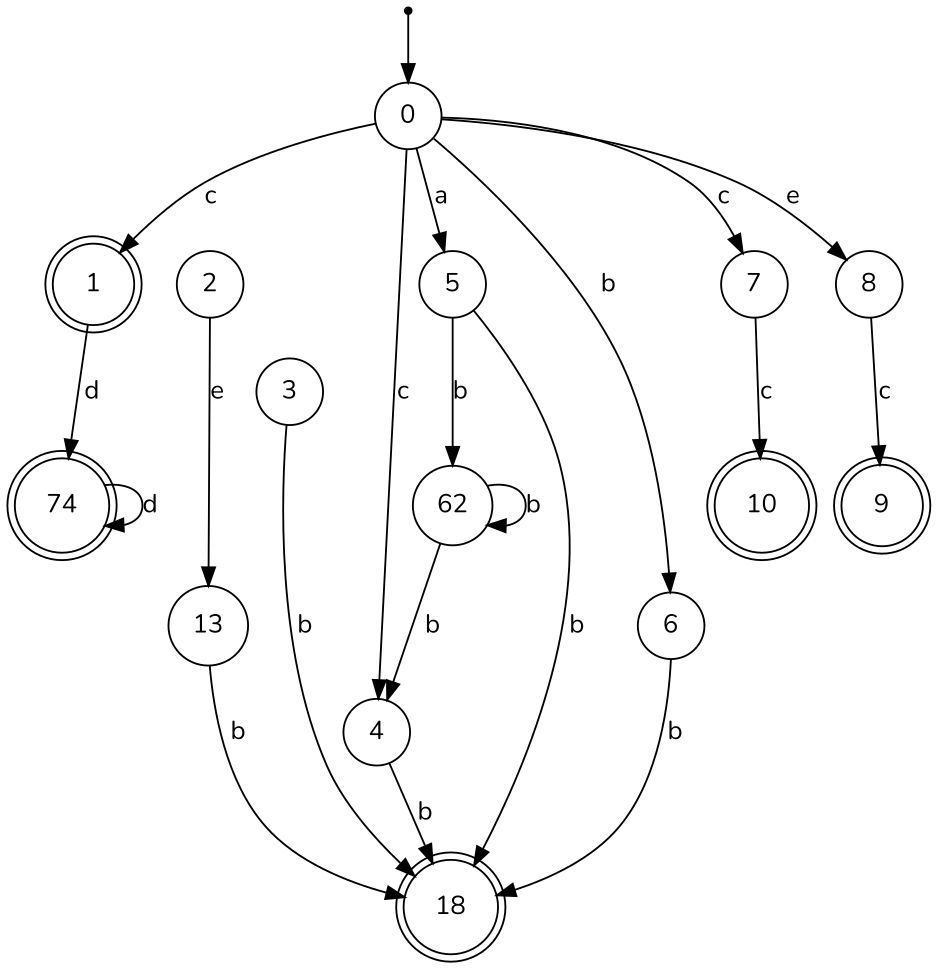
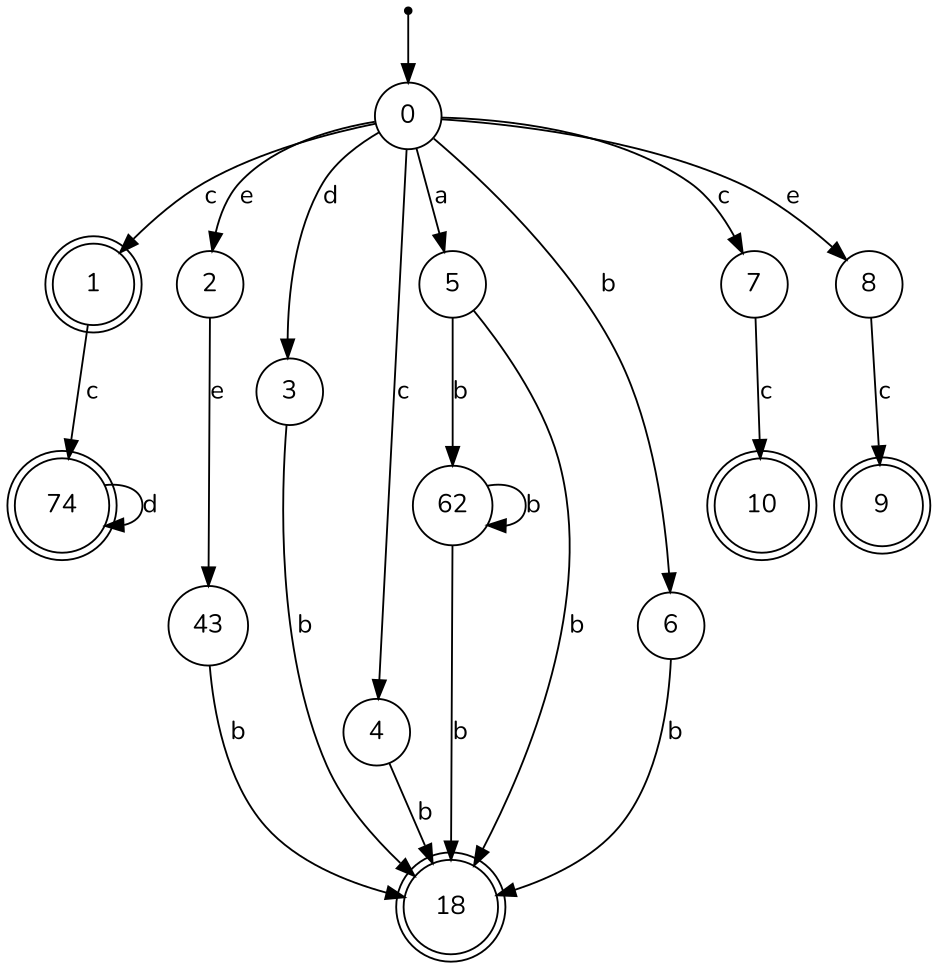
none -> (248, 175)
none -> (305, 222)
(93, 392) -> (93, 392)
(417, 613) -> (452, 693)
(208, 626) -> (208, 626)
